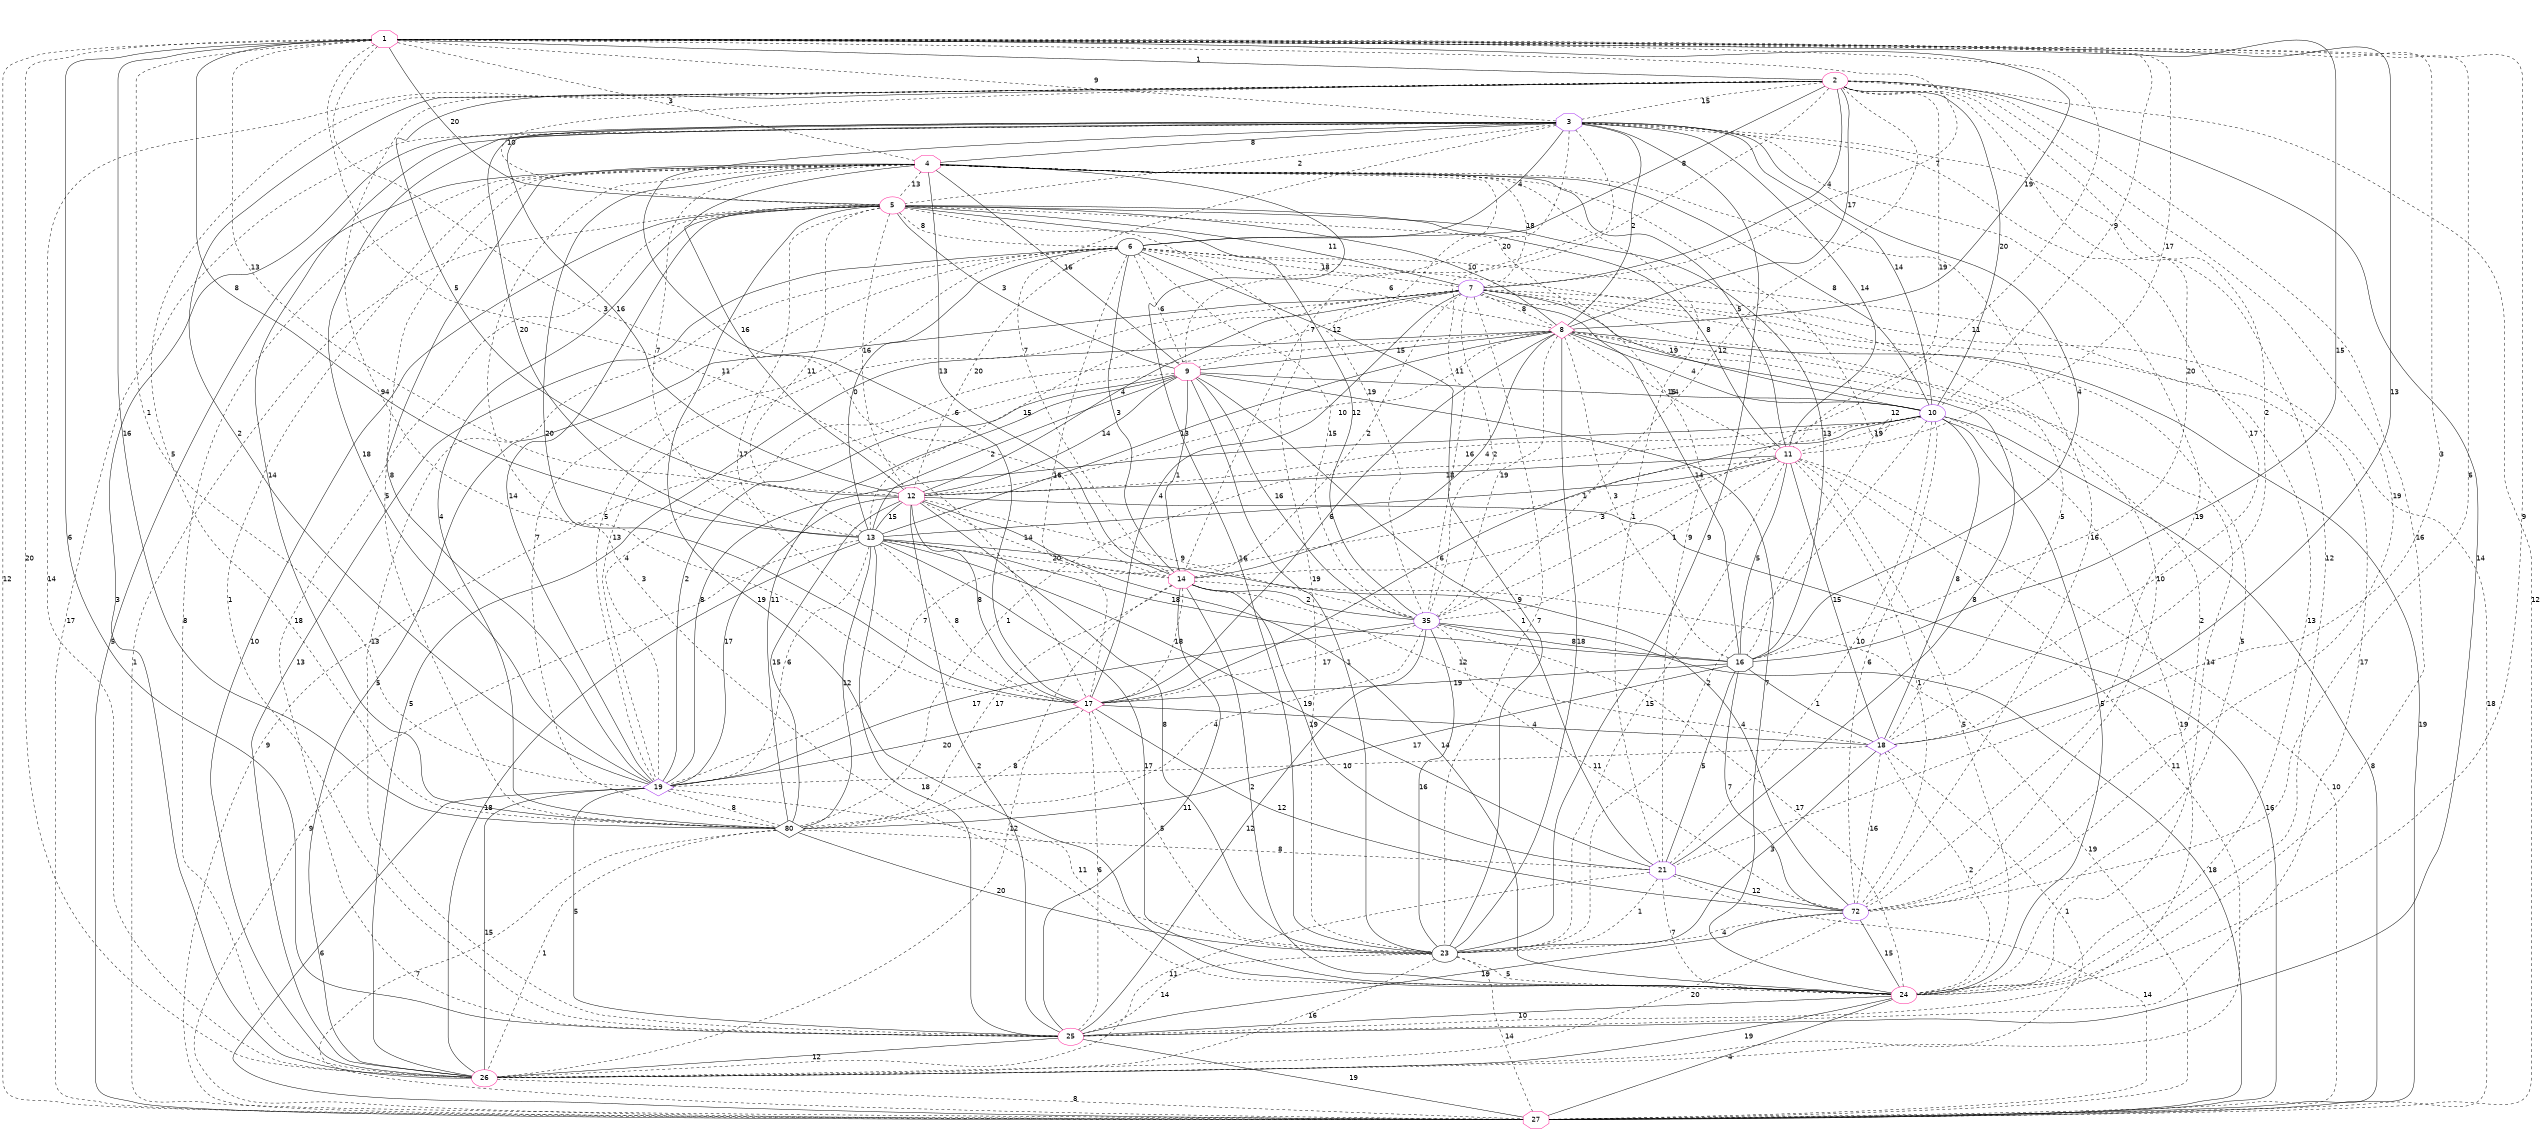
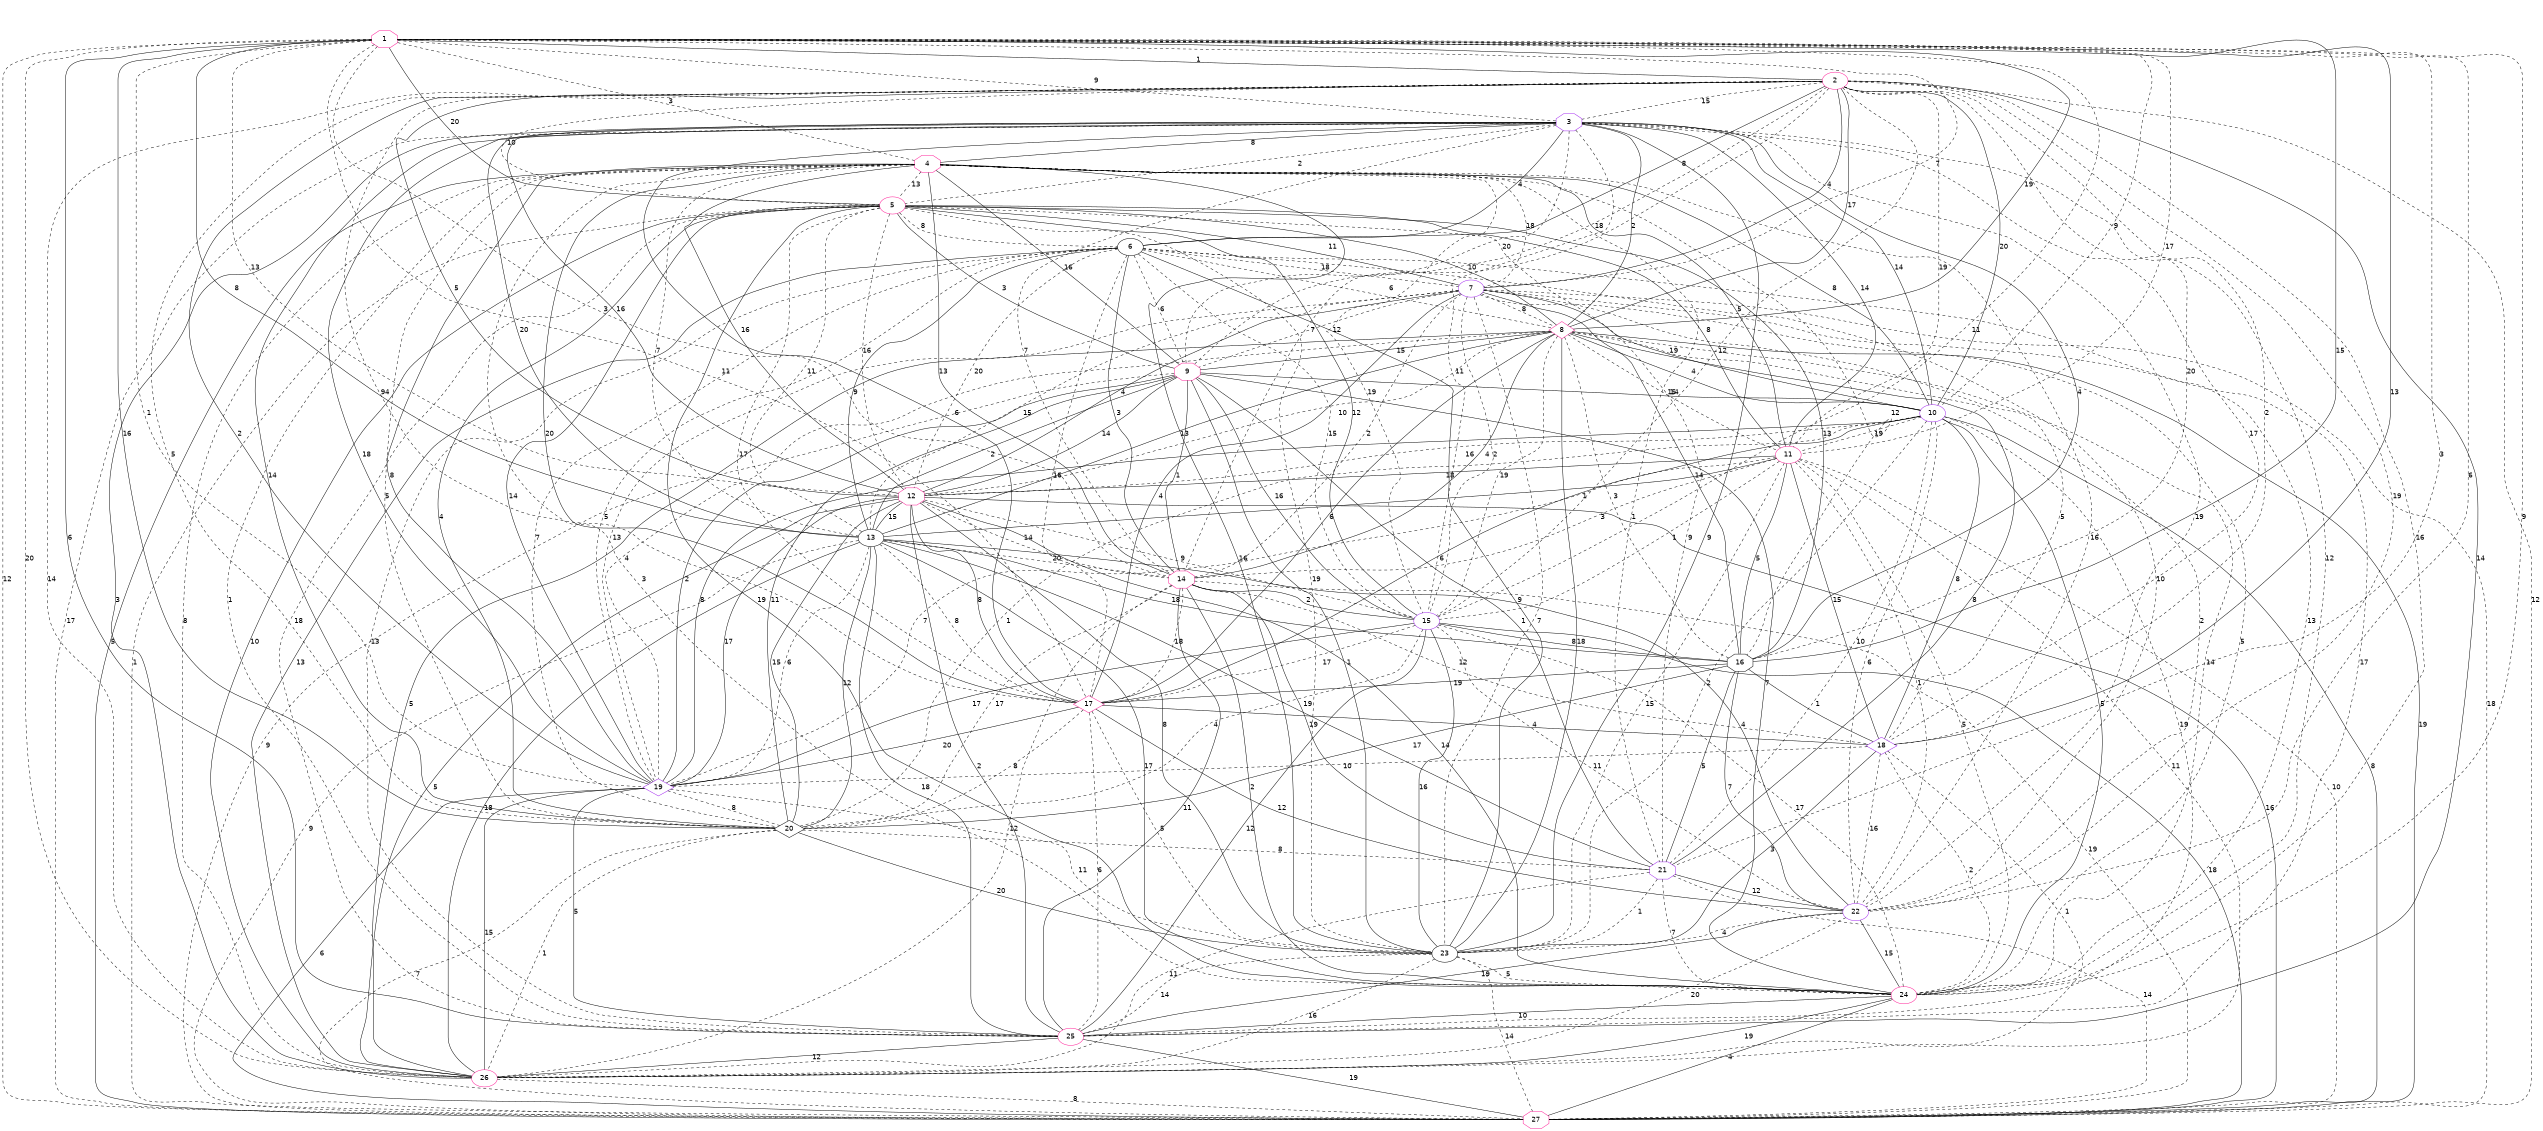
none -> (1518, 253)
(856, 392) -> (856, 392)
(634, 403) -> (484, 723)
(1427, 621) -> (1427, 621)
(789, 829) -> (789, 829)
(1856, 912) -> (1856, 912)
